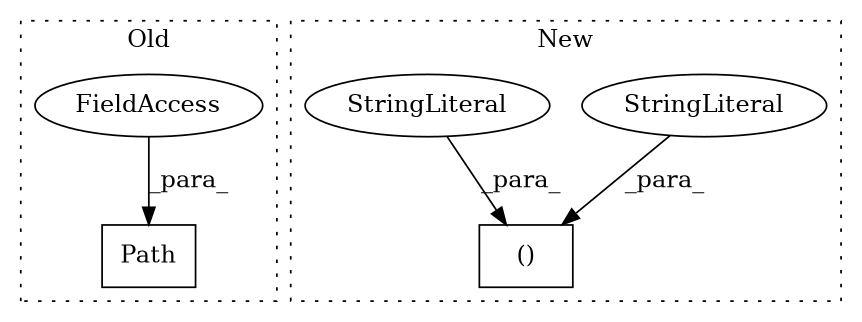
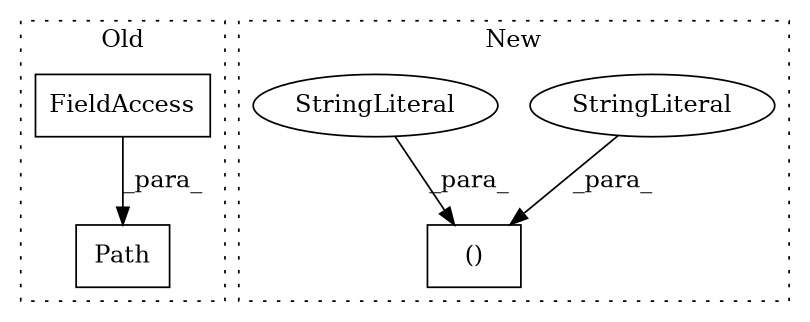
(149, 106) -> (123, 106)
